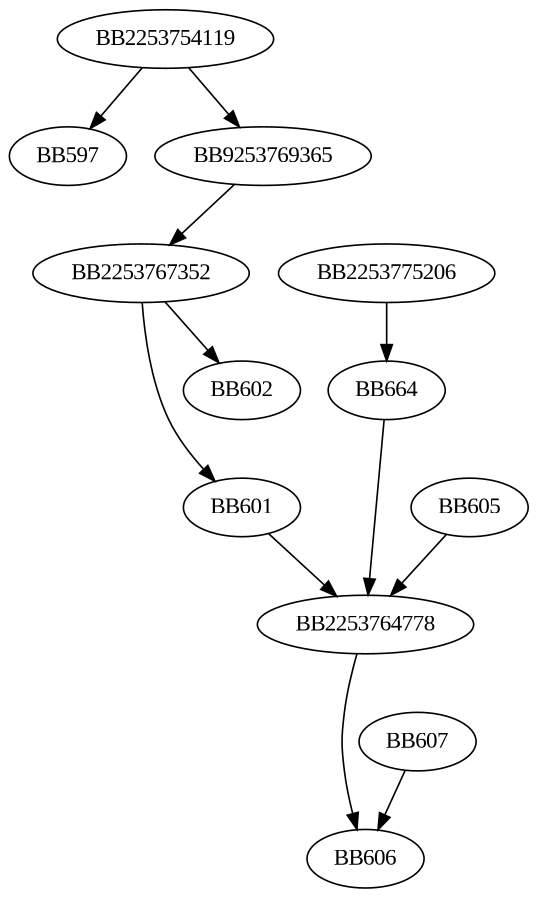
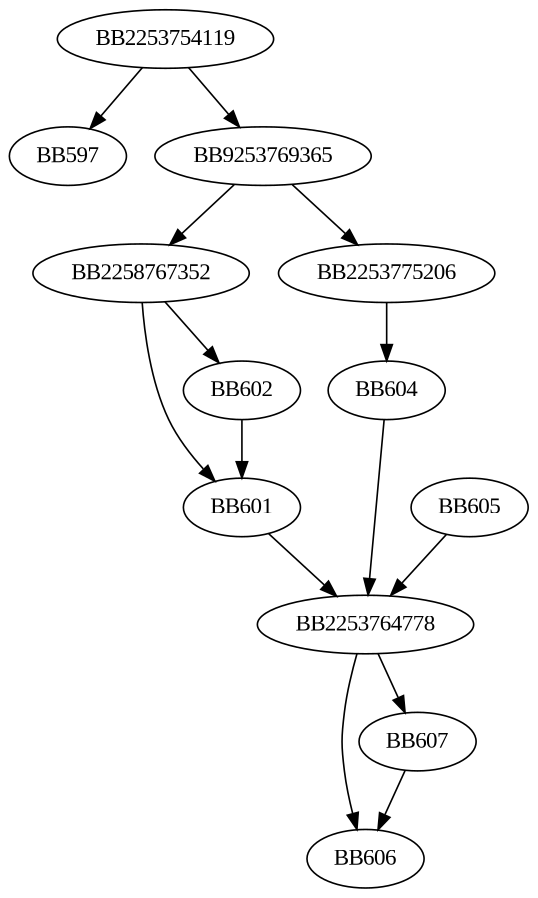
none -> (319, 209)
(141, 273) -> (141, 273)
(387, 390) -> (387, 390)
none -> (242, 441)
none -> (388, 676)
